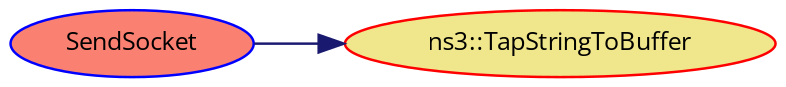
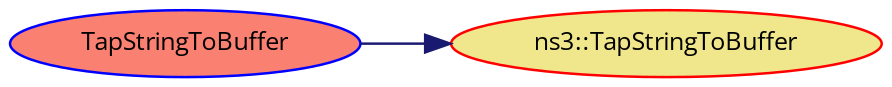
(132, 44) -> (185, 44)
